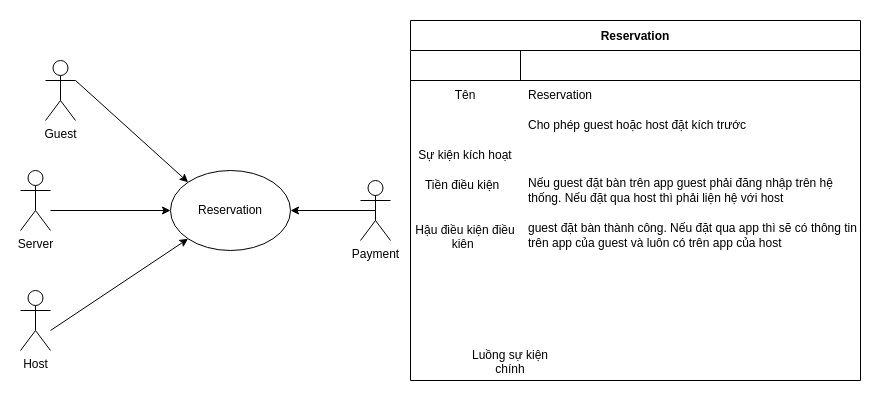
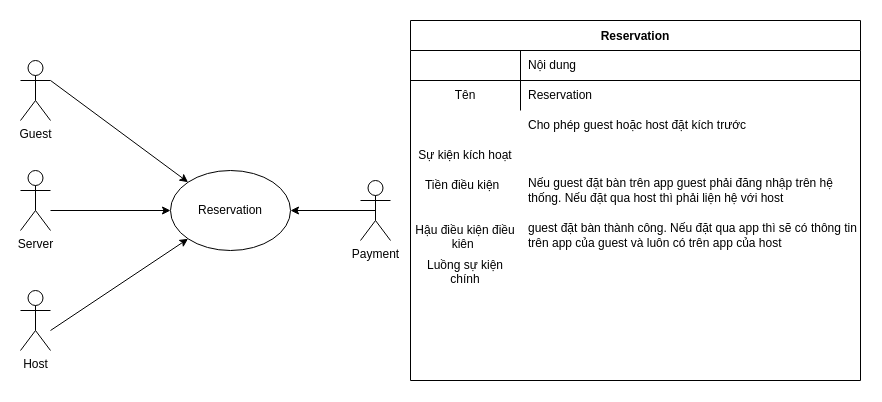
none -> (691, 66)
(61, 91) -> (36, 91)
(511, 361) -> (466, 271)
